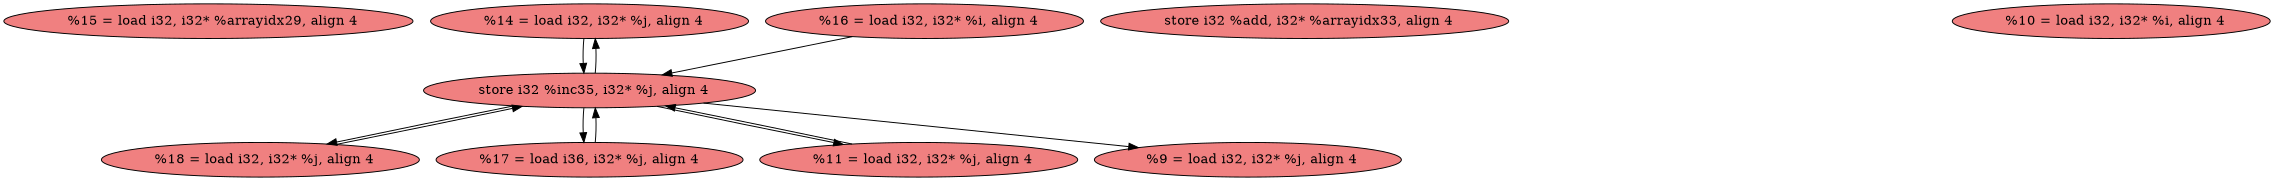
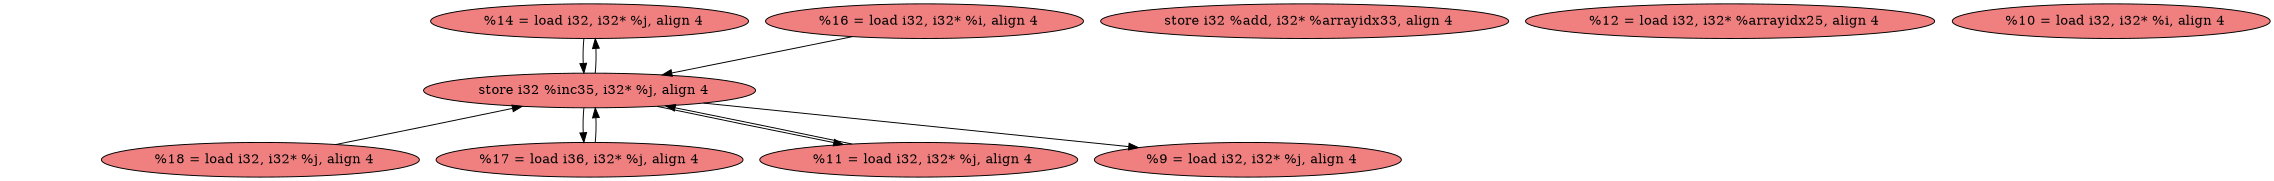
(208, 21) -> none
none -> (1730, 21)
(425, 124) -> none
